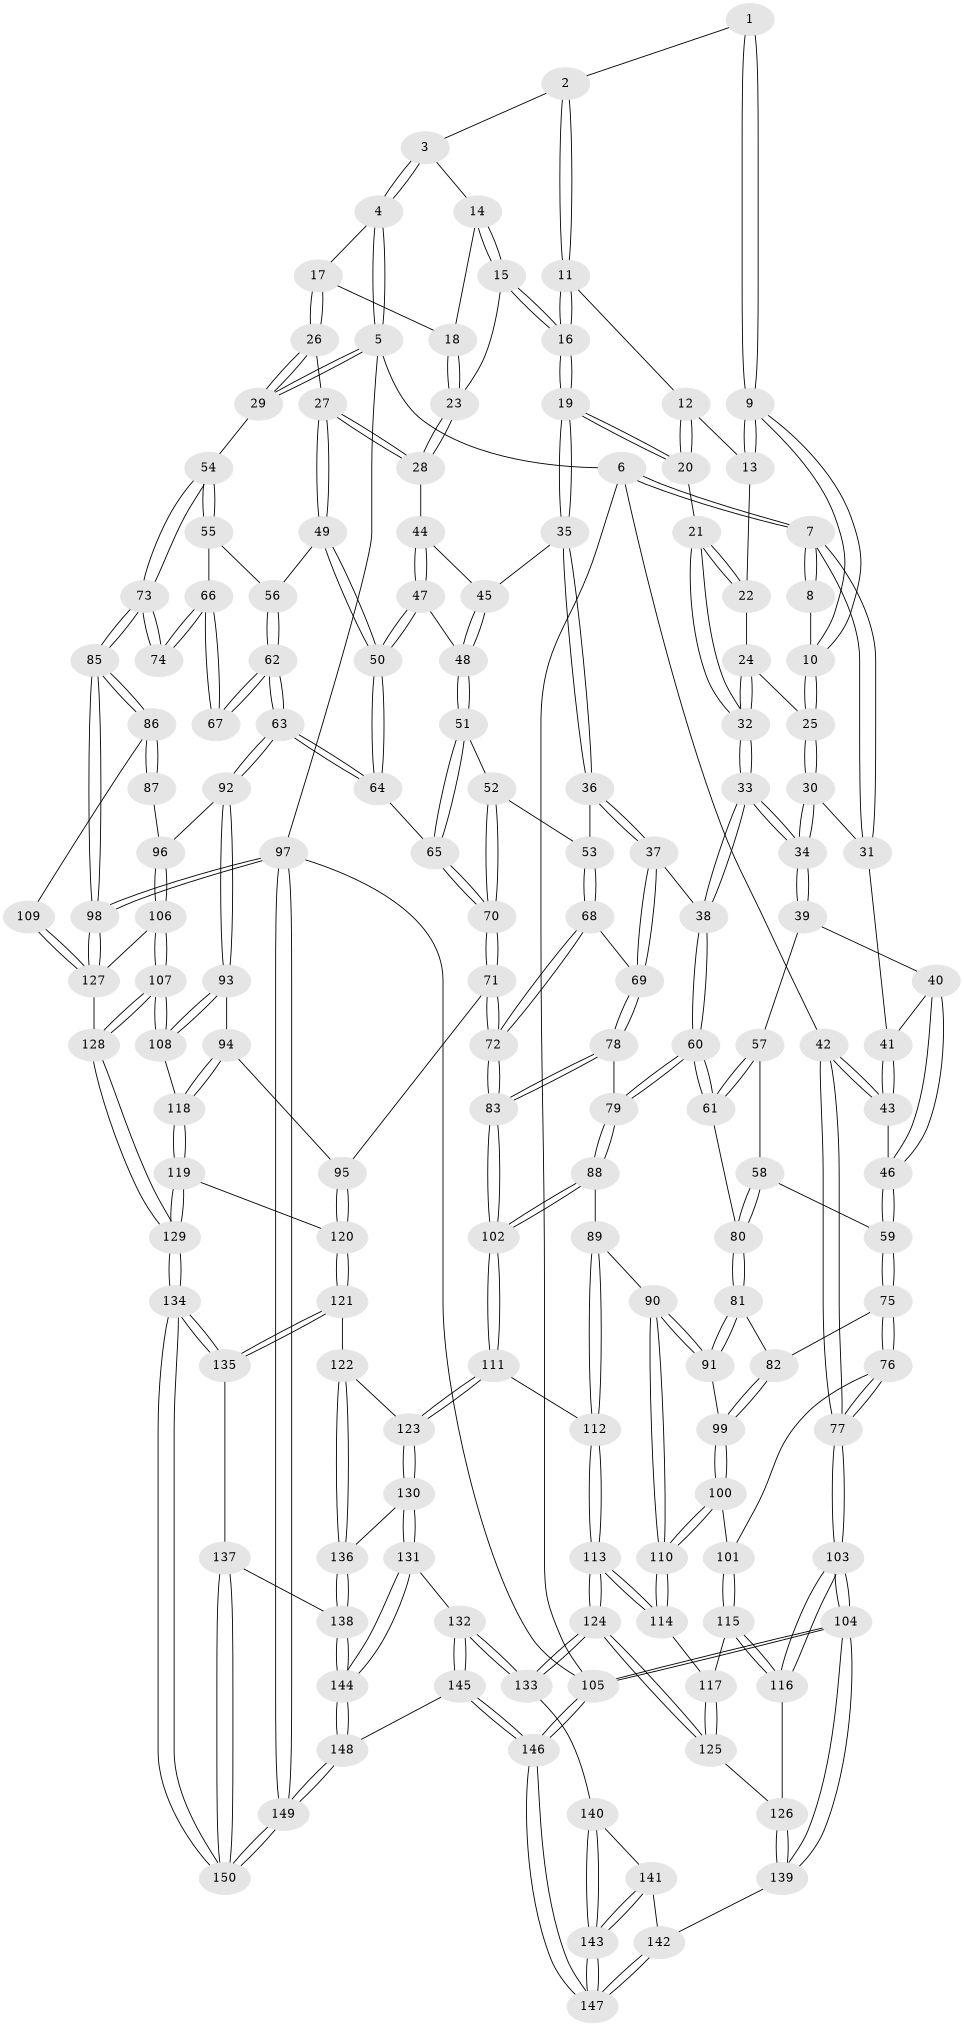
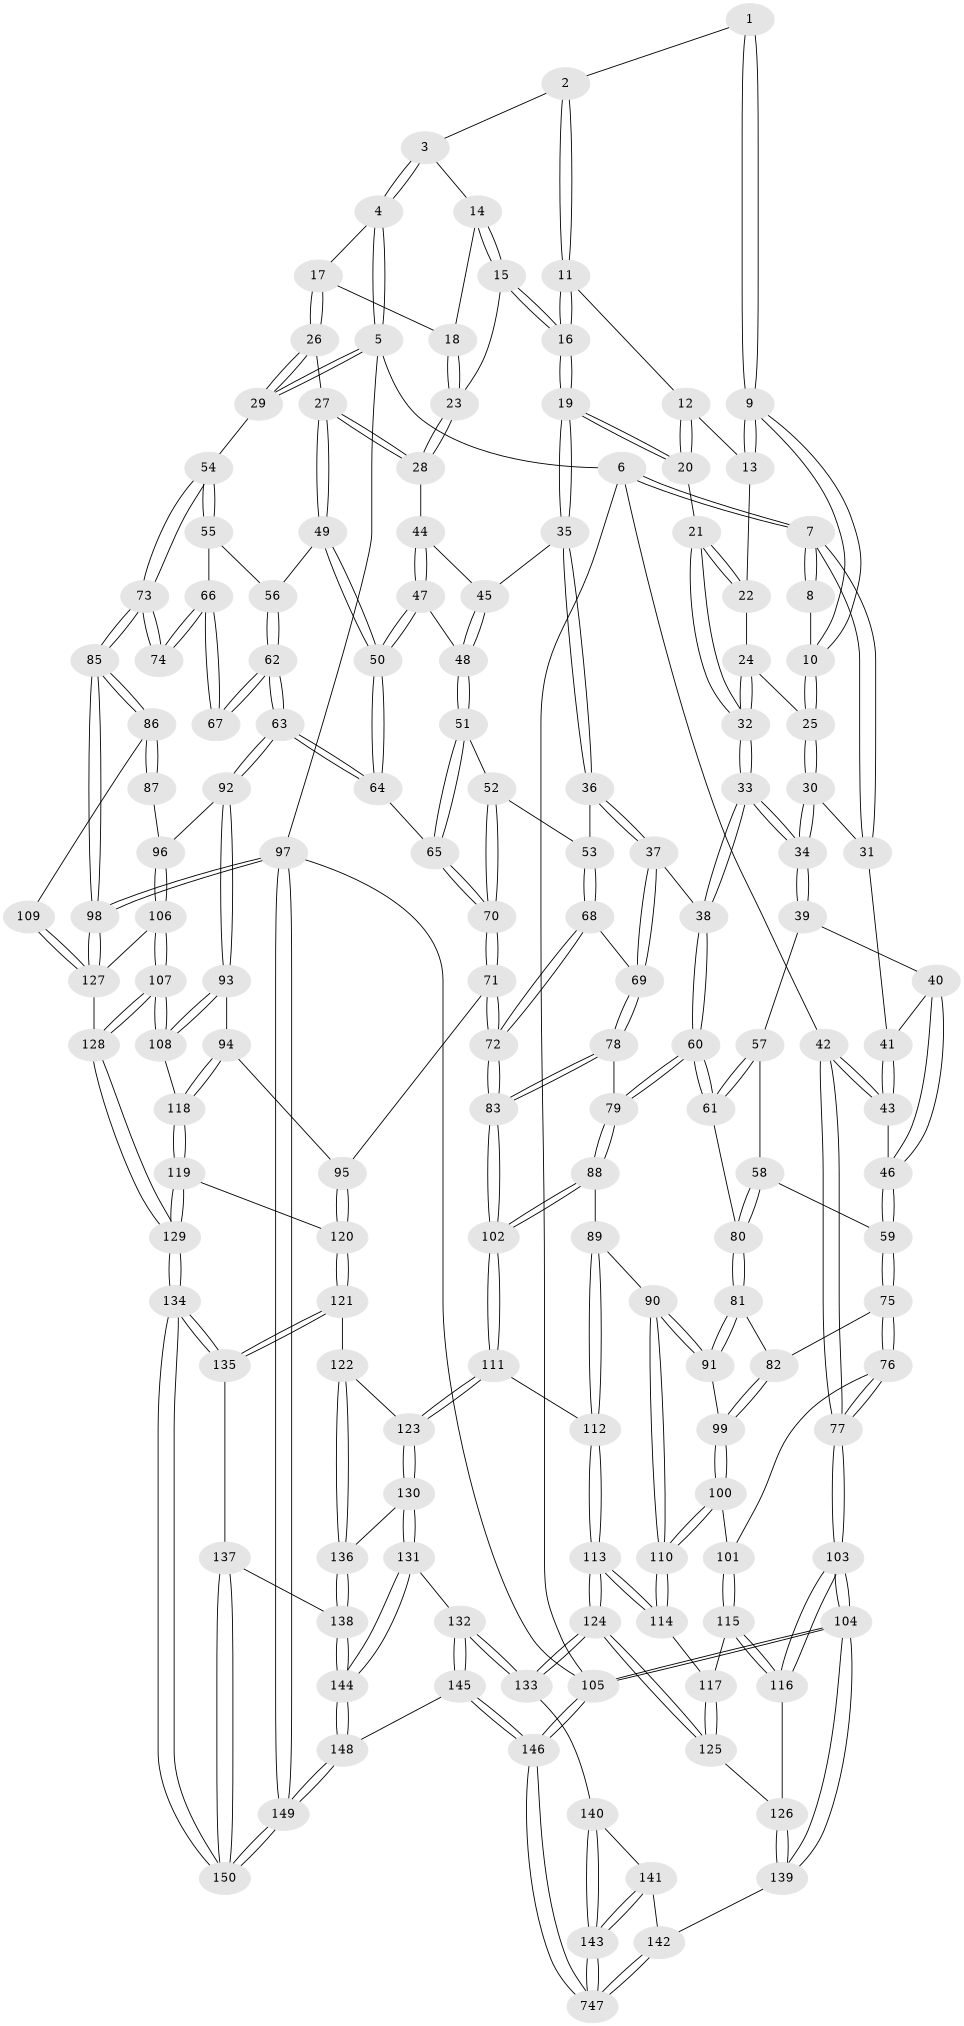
(593, 2007) -> (593, 2007)
